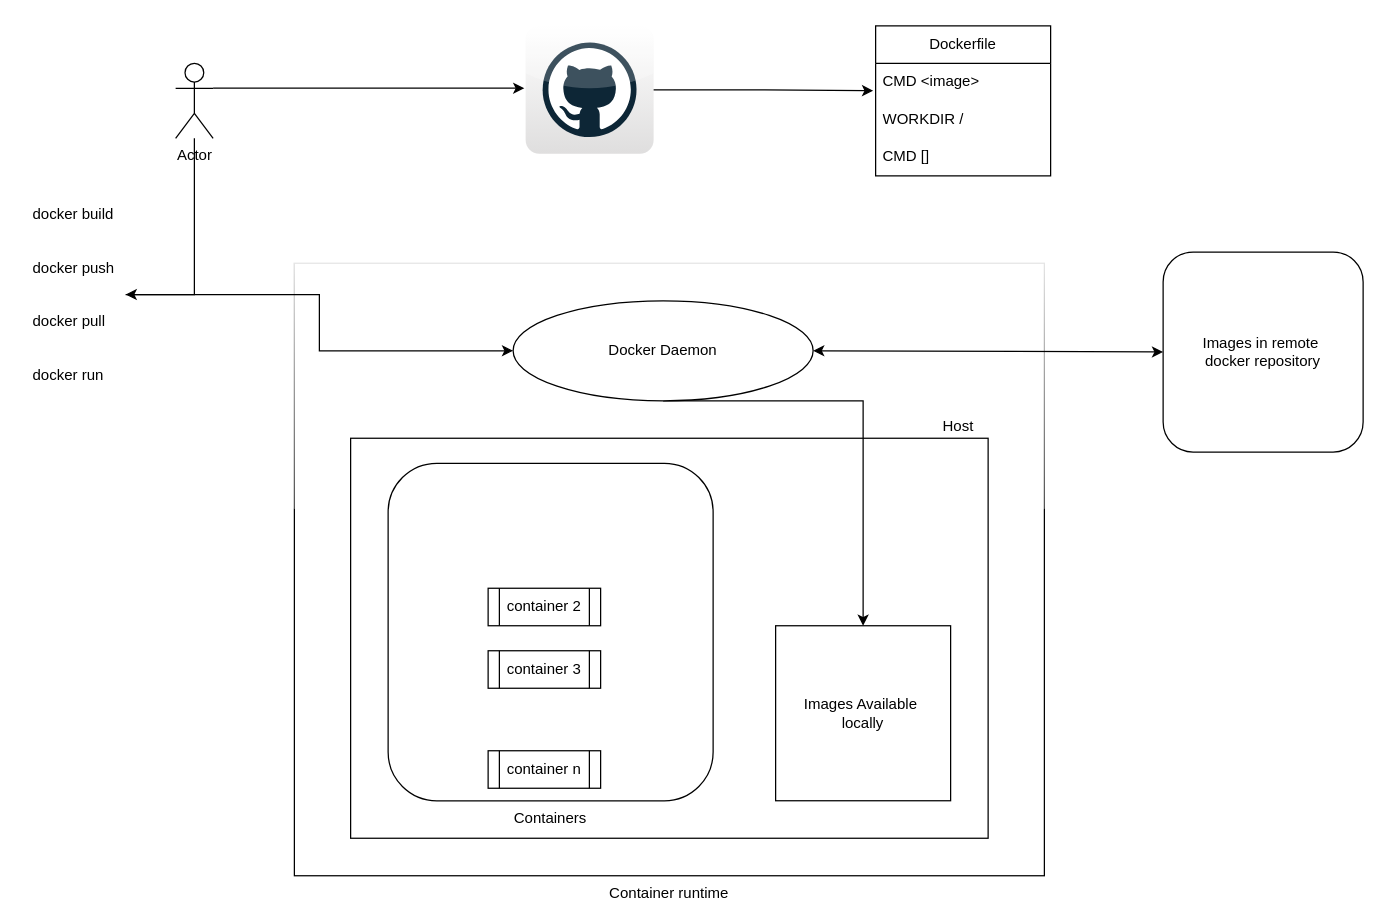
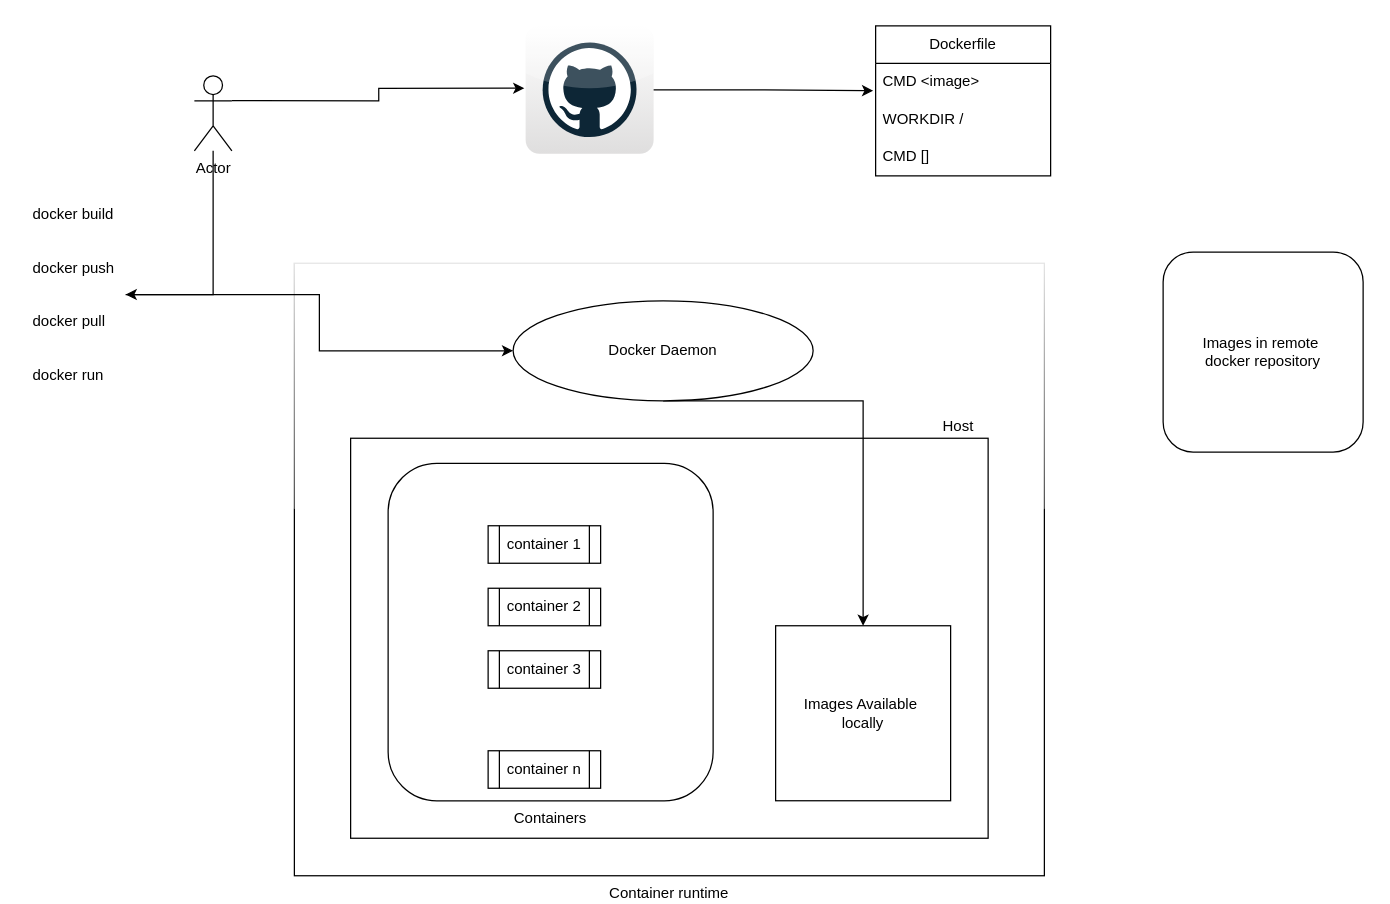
(194, 101) -> (213, 113)
(988, 351) -> none
none -> (544, 544)
